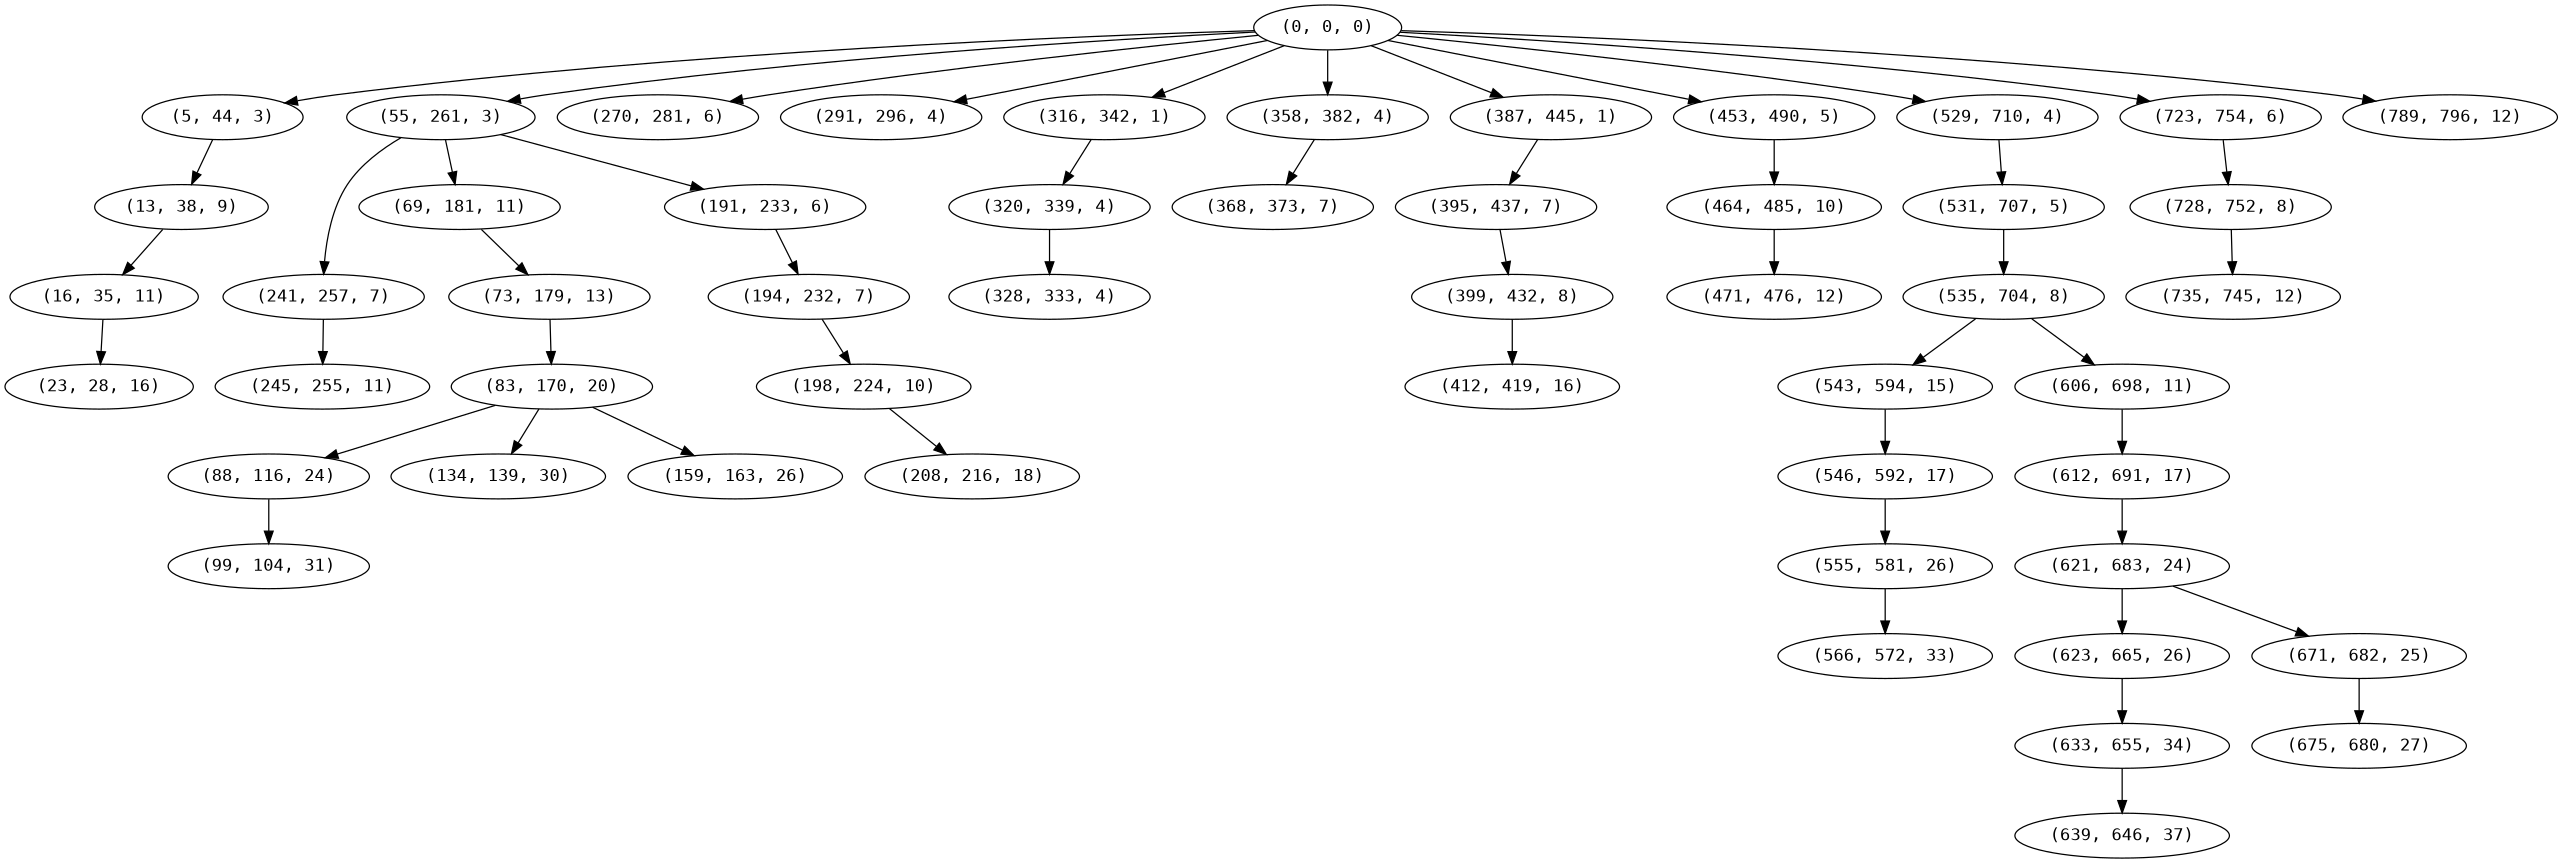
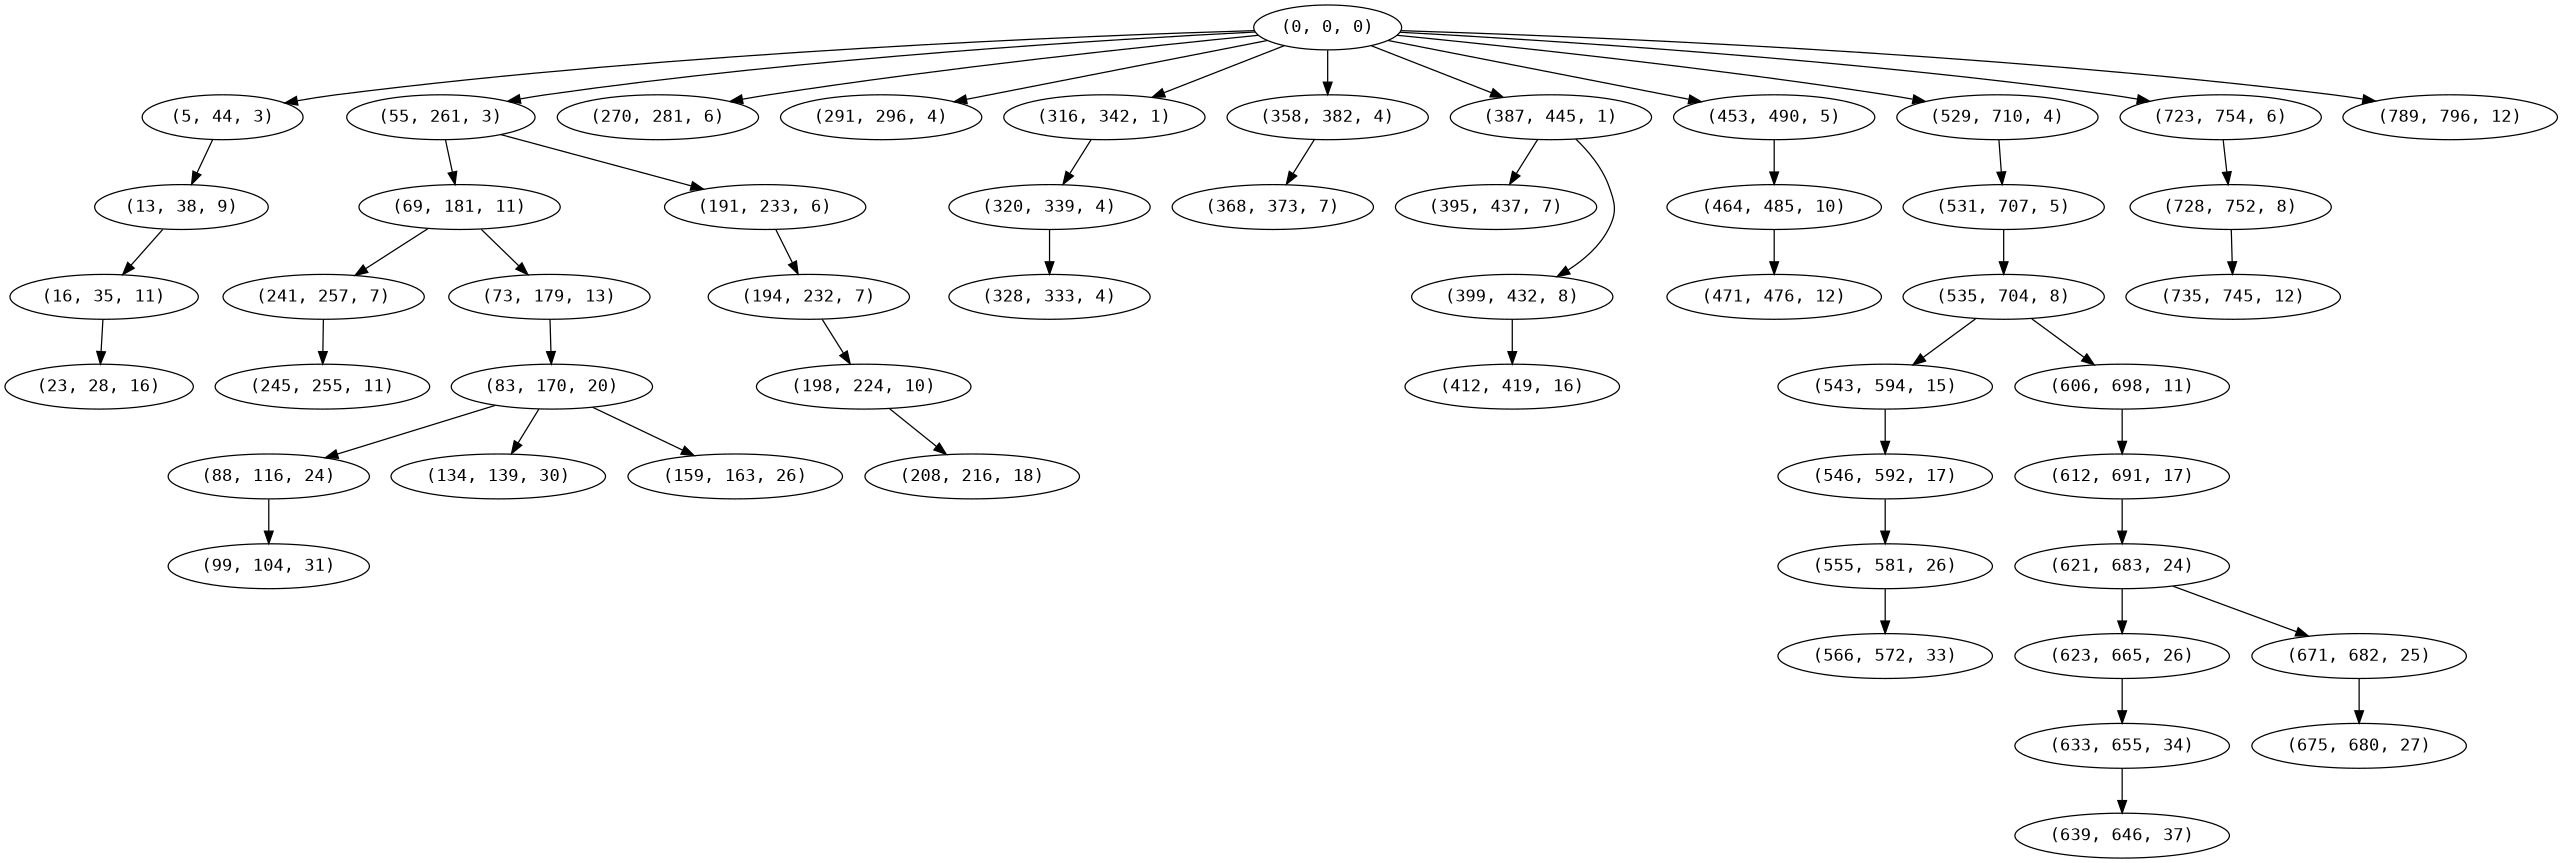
(345, 189) -> (397, 249)
(1503, 246) -> (1614, 208)
